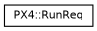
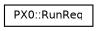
(49, 16) -> (49, 16)
